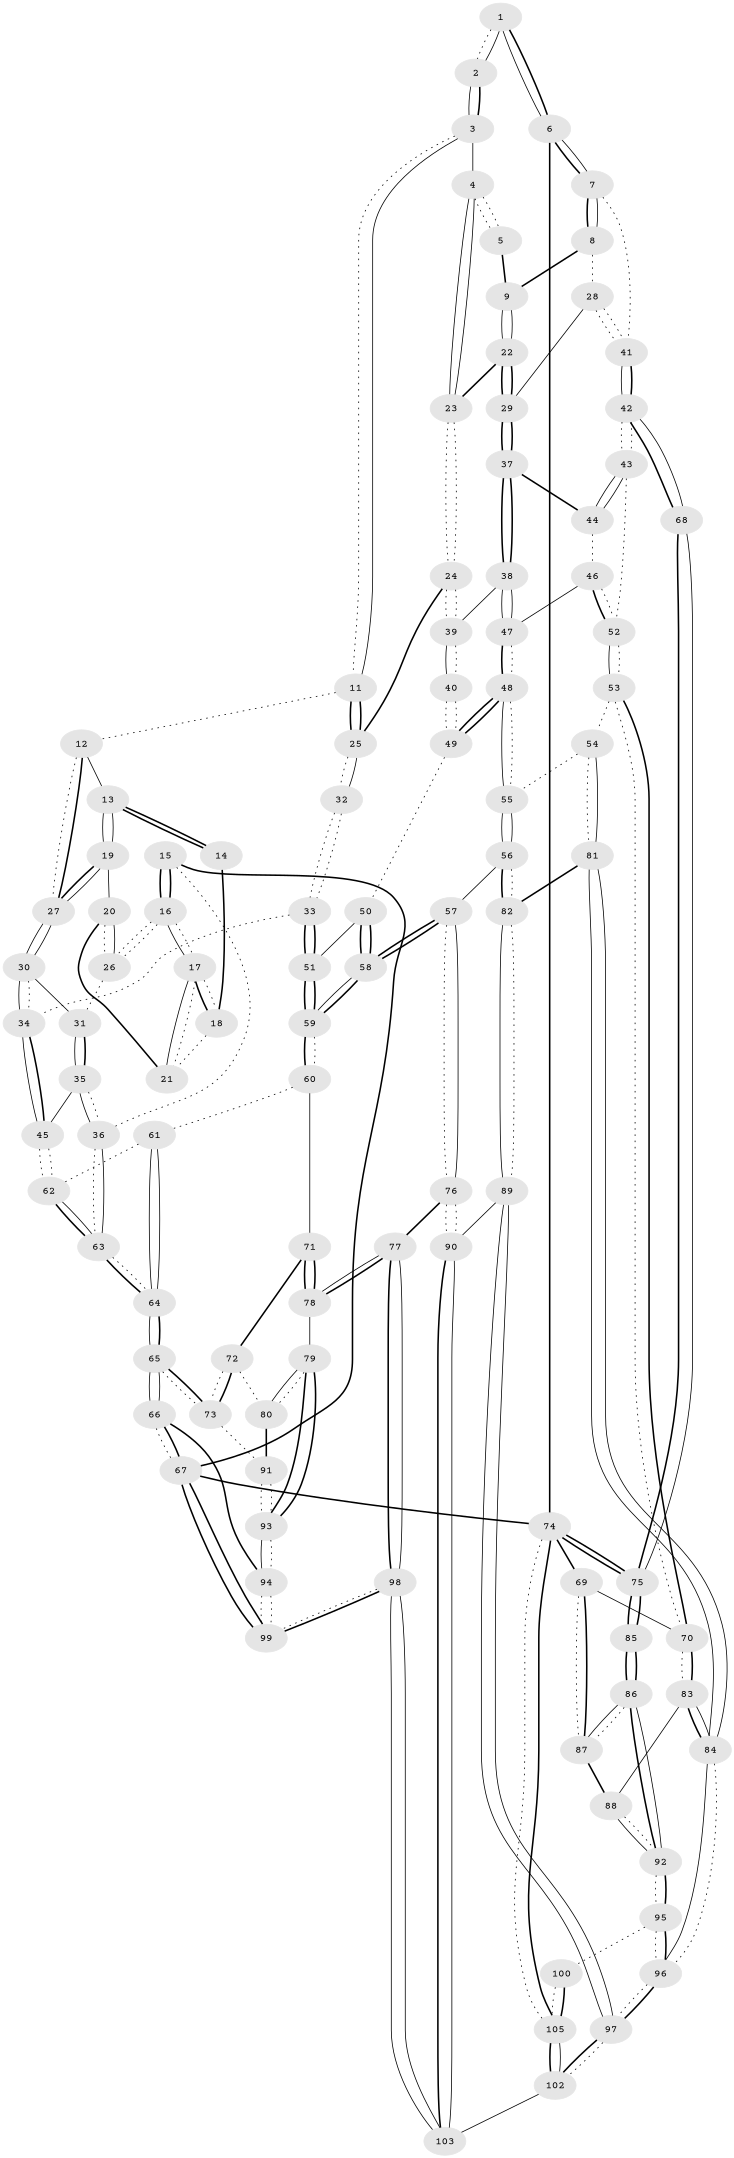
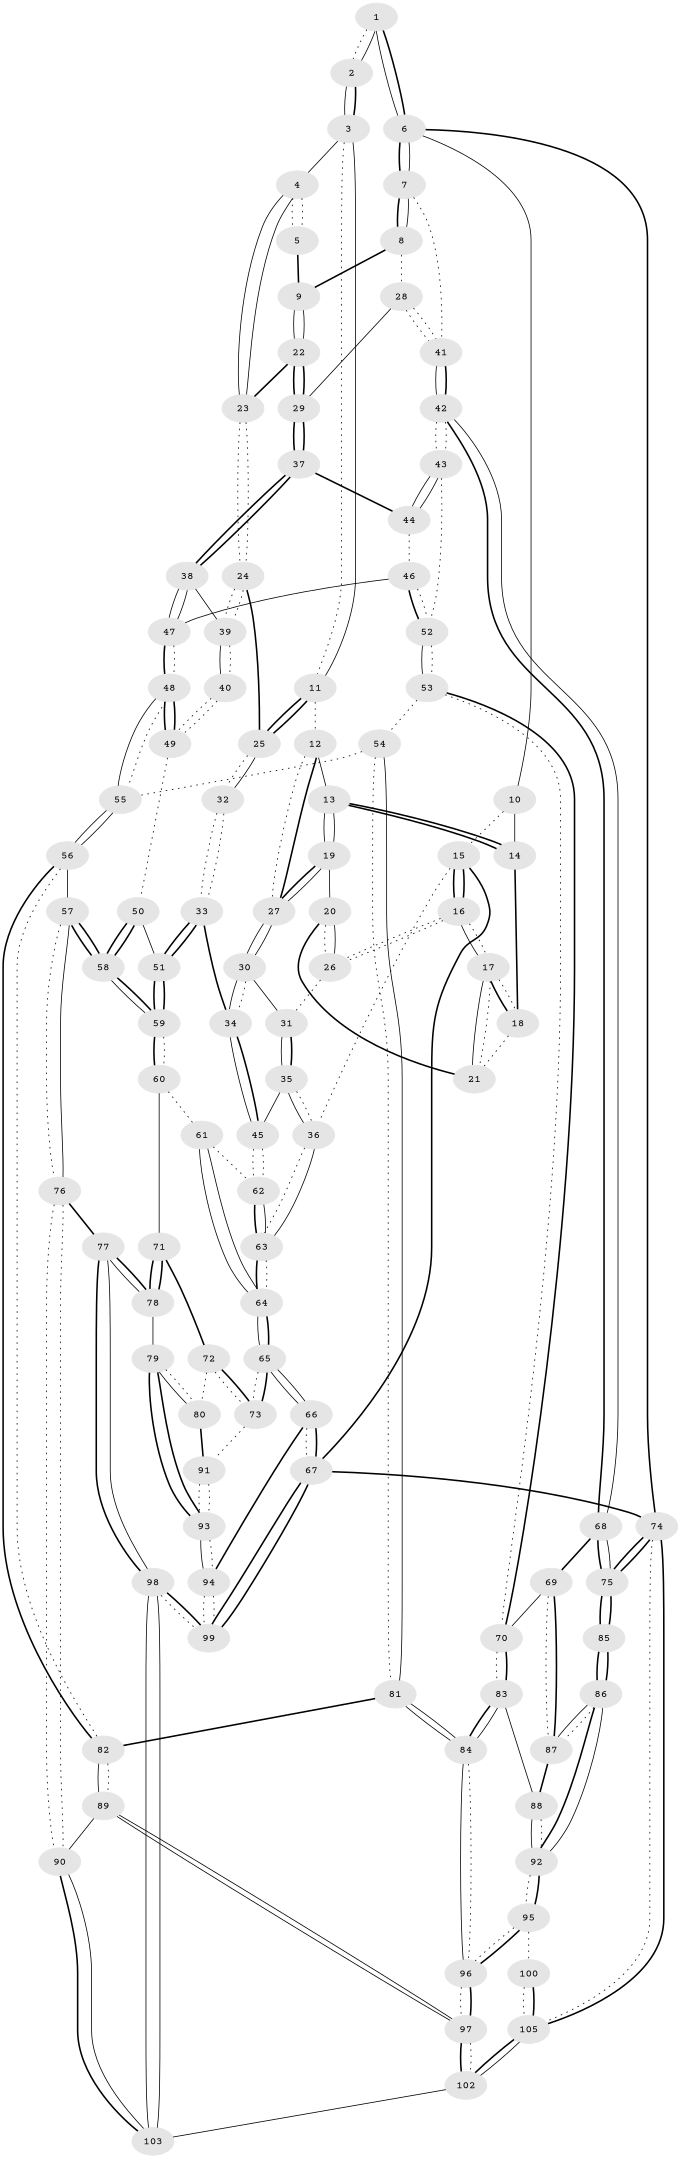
none -> (515, 800)
(161, 958) -> (213, 968)
(566, 1554) -> (576, 1554)
